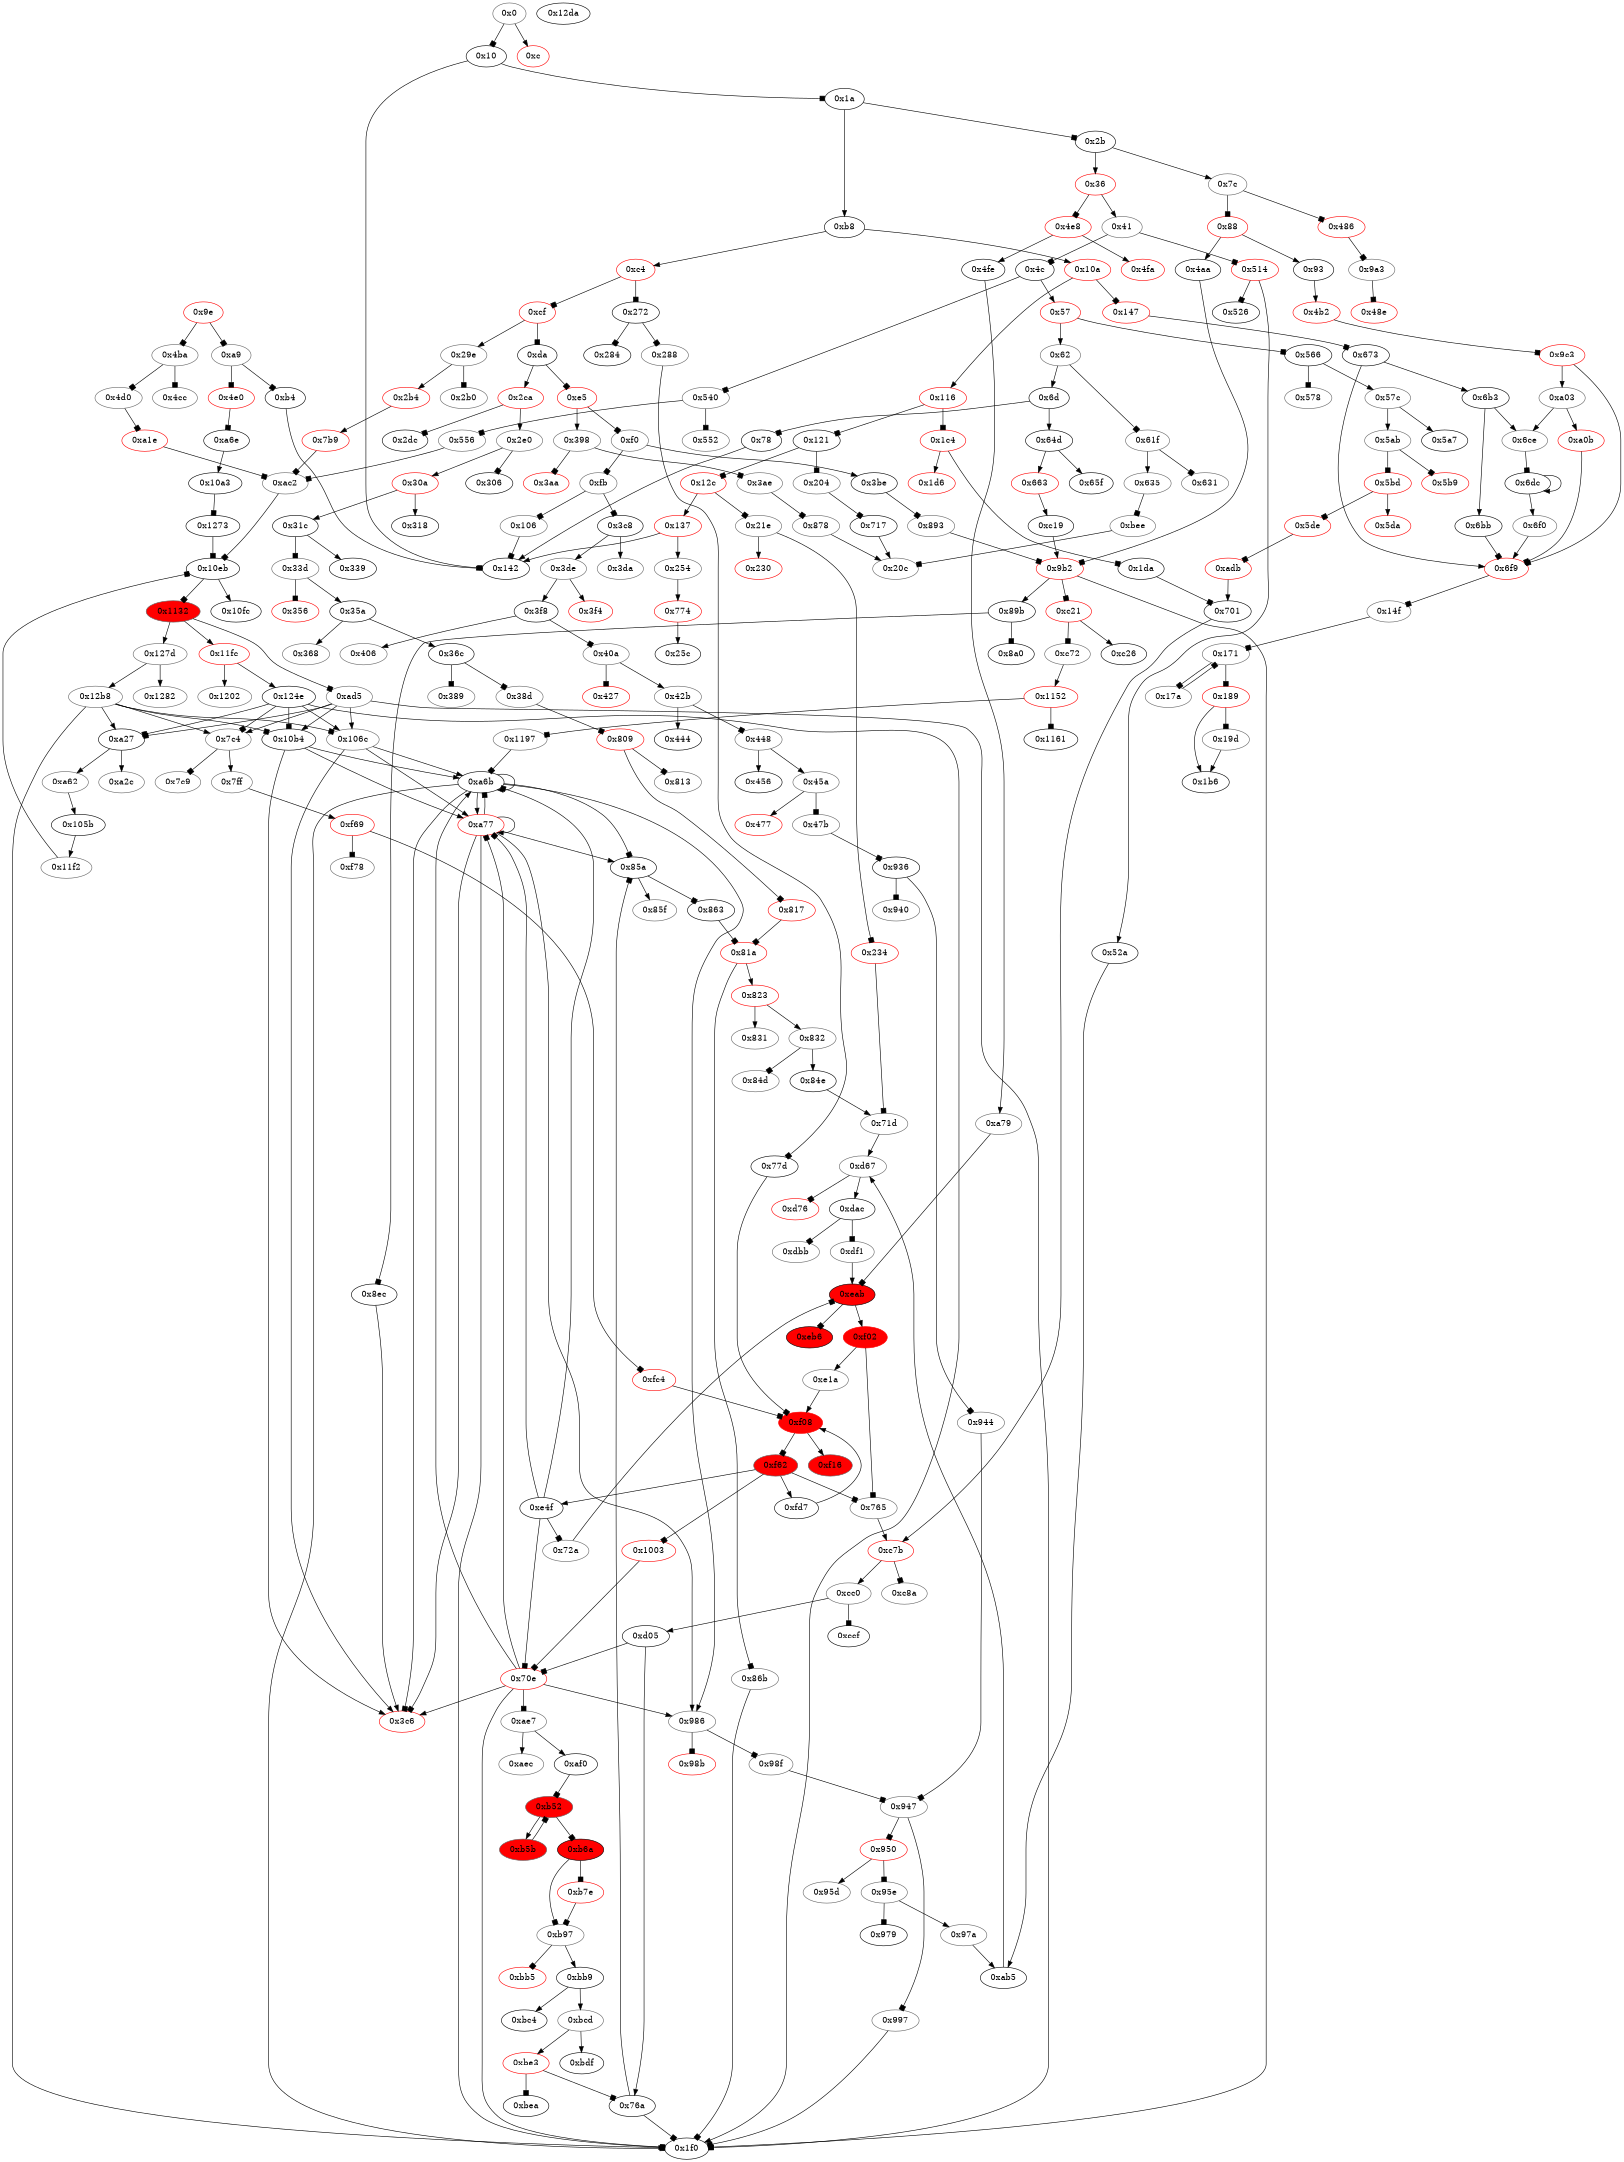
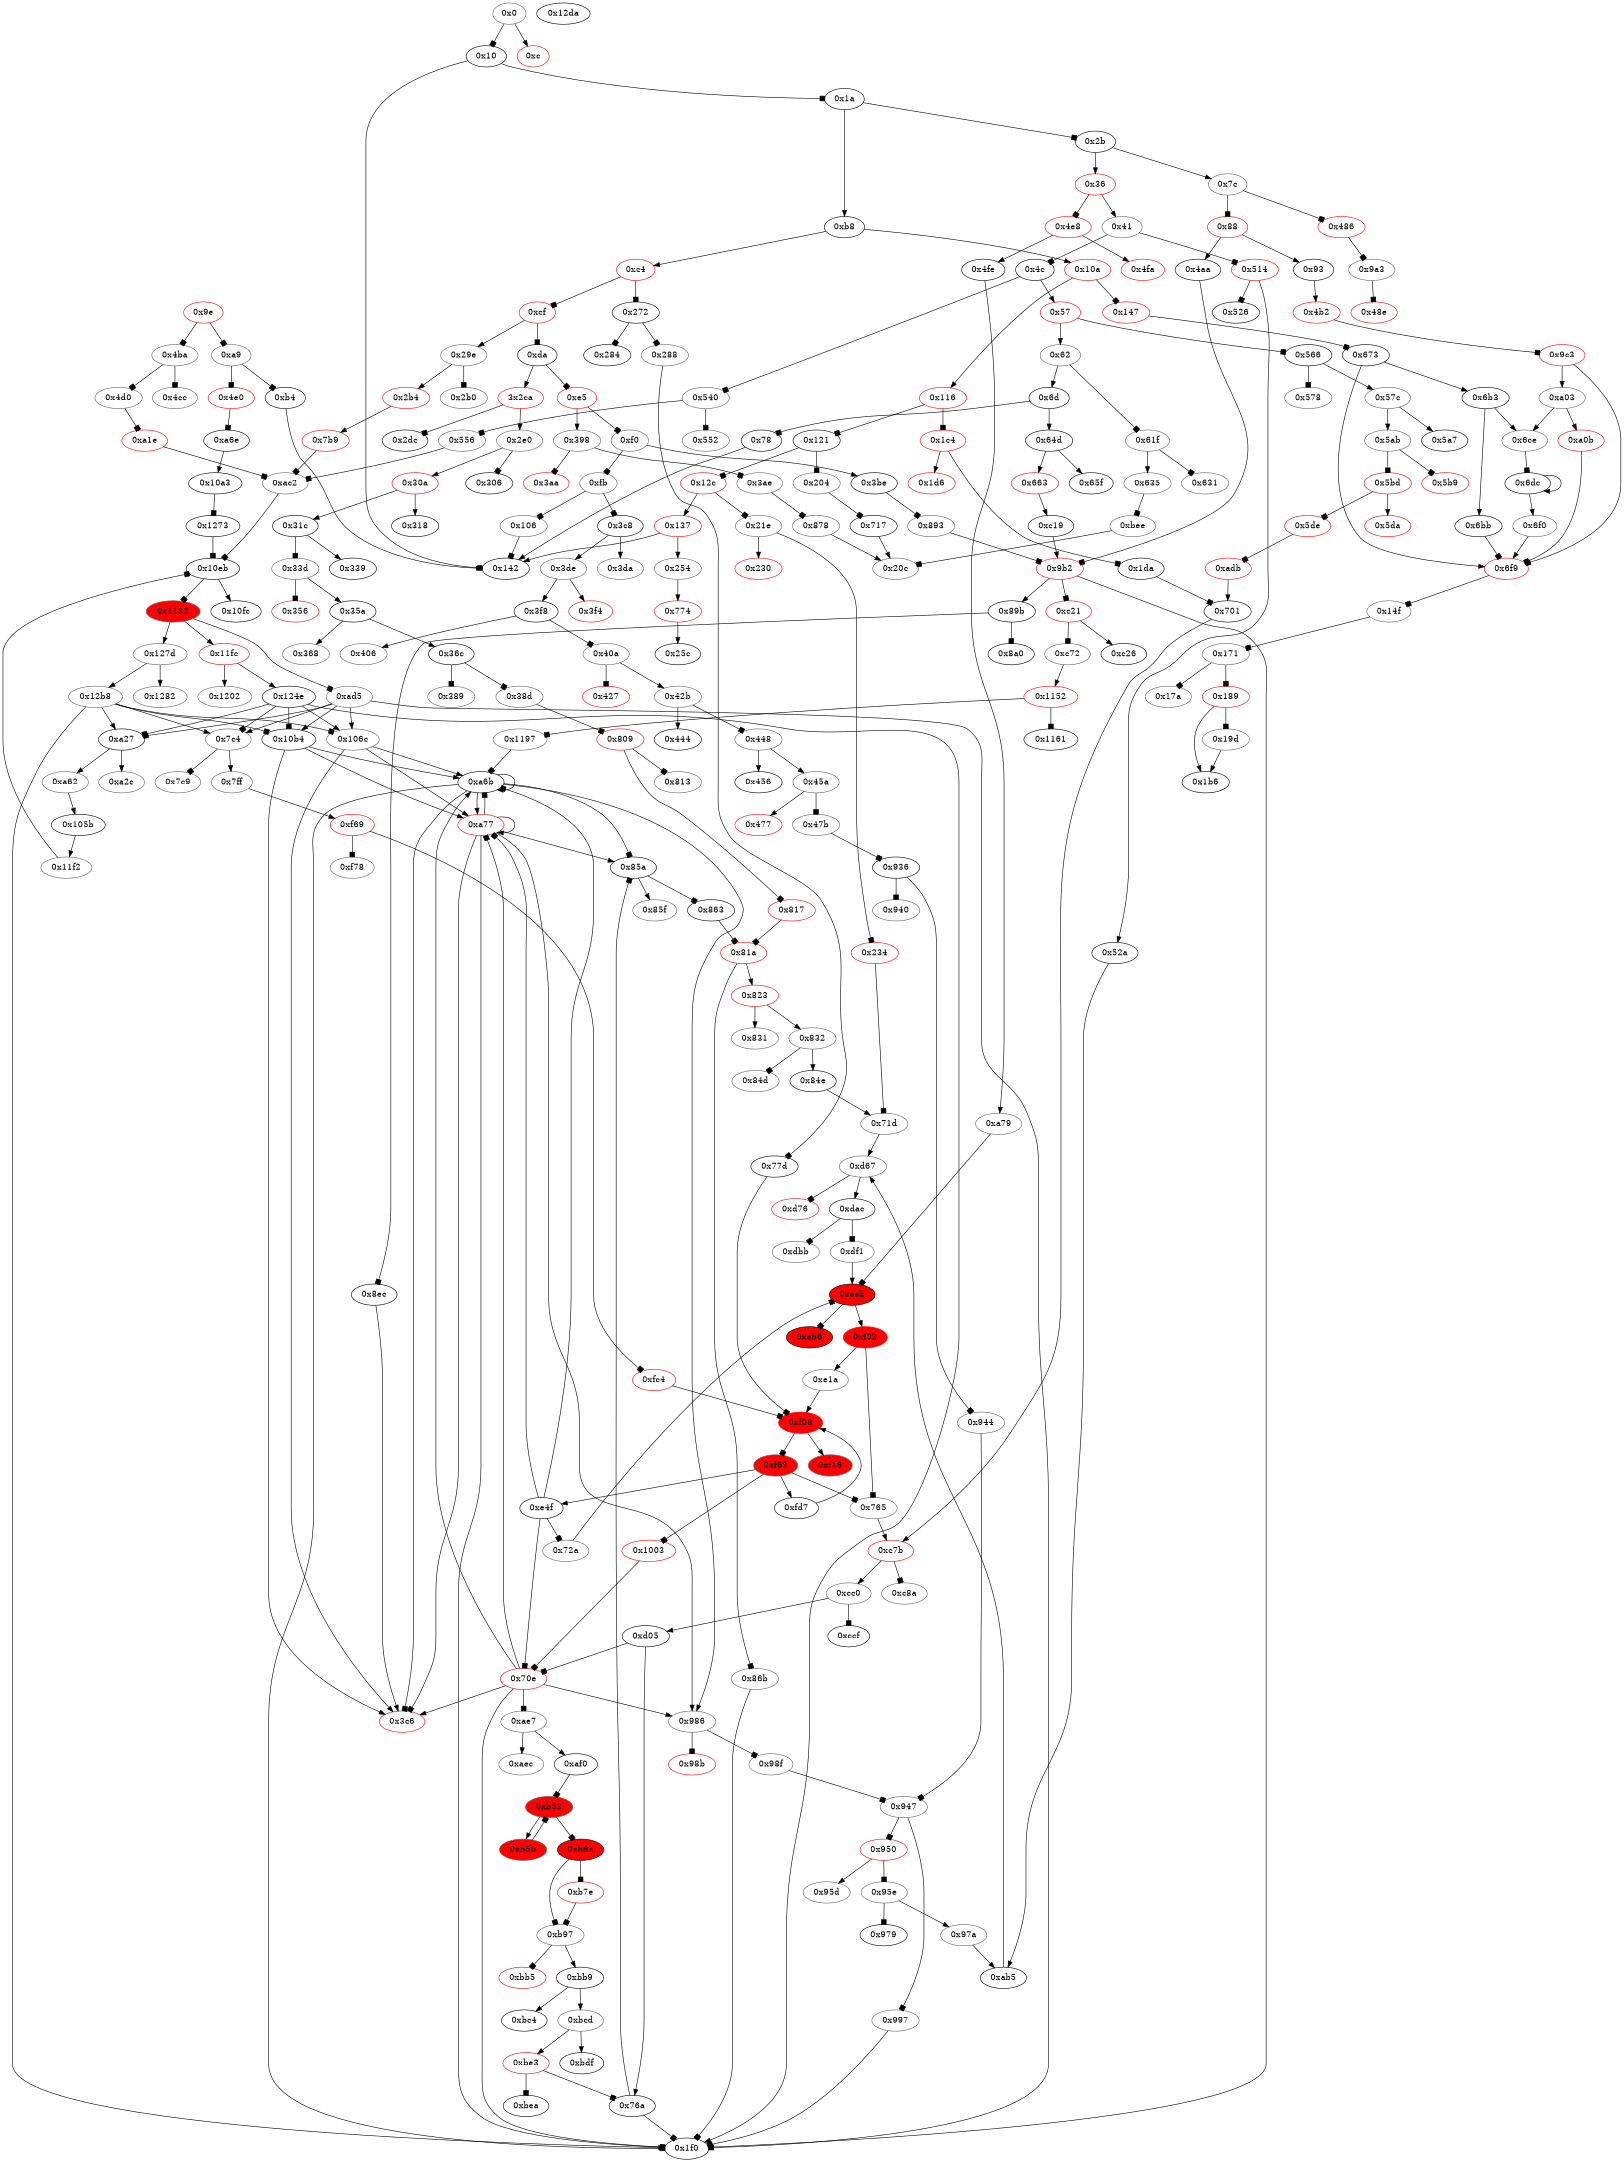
(521, 398) -> (521, 398)
(1197, 678) -> none
